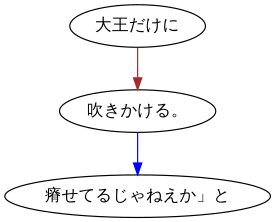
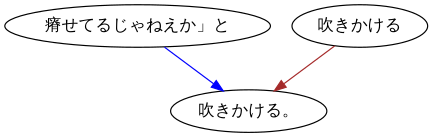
(138, 26) -> (360, 26)
(138, 148) -> (189, 66)
